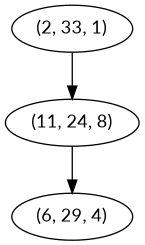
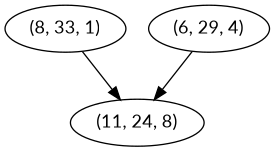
(72, 29) -> (65, 29)
(72, 163) -> (177, 71)
